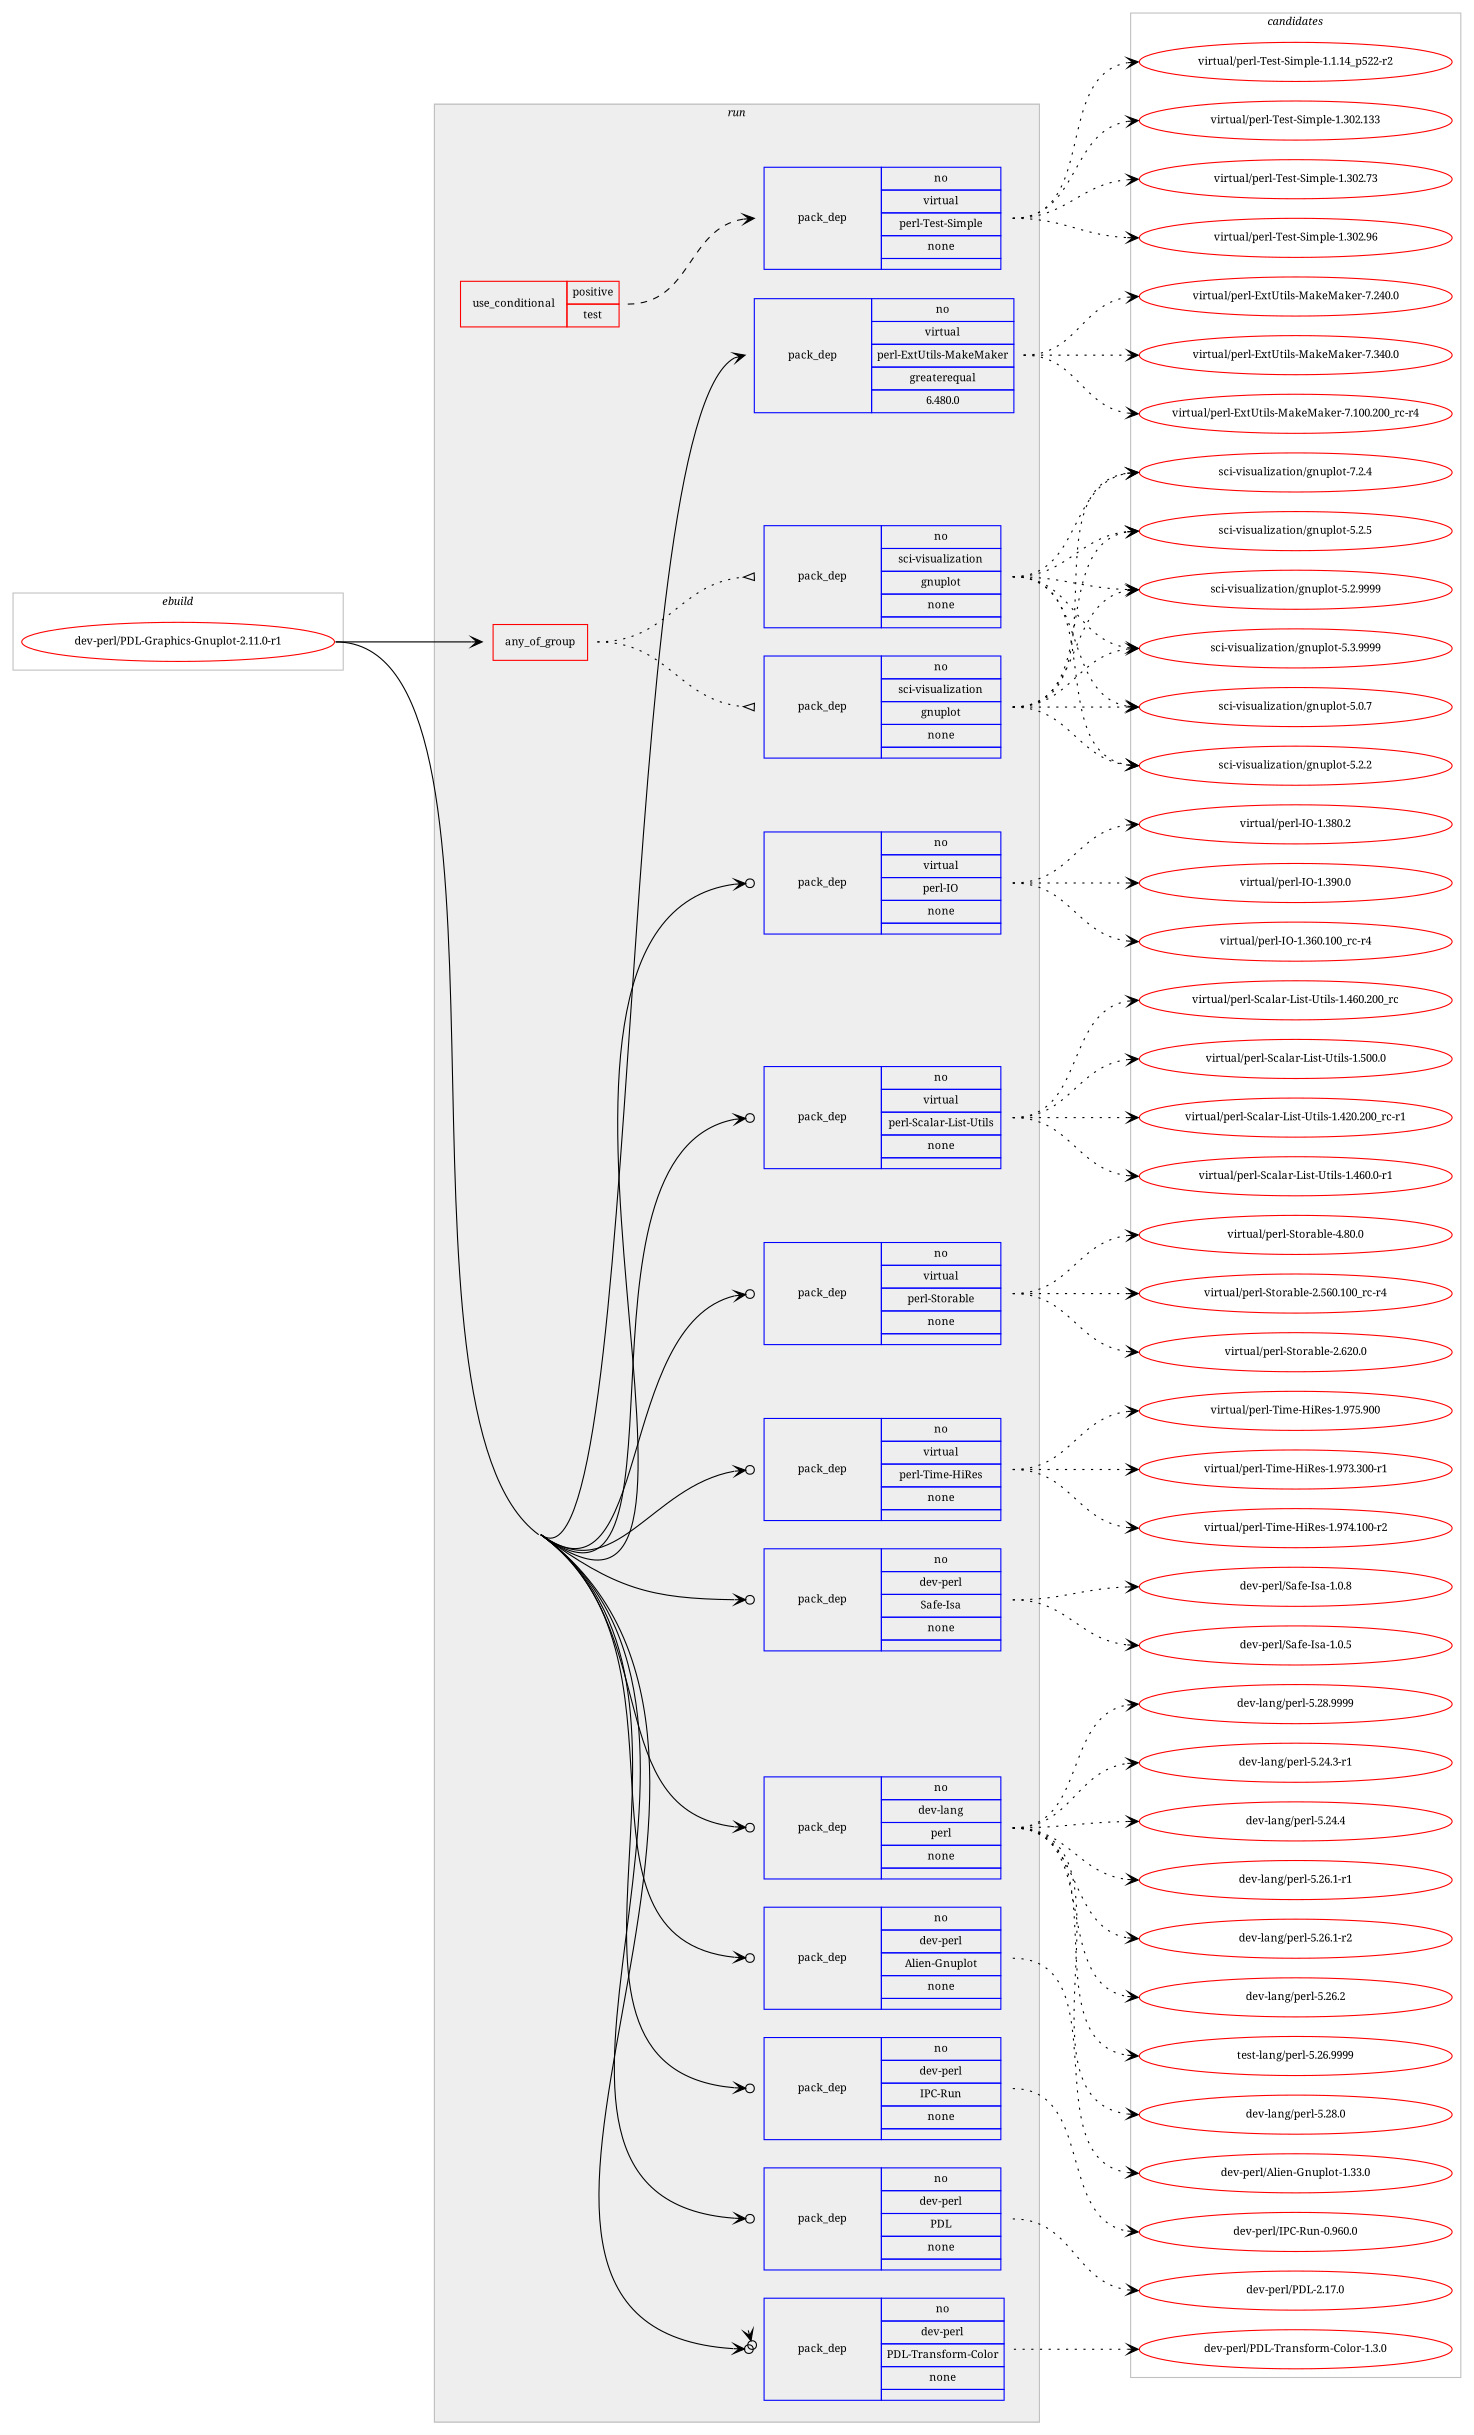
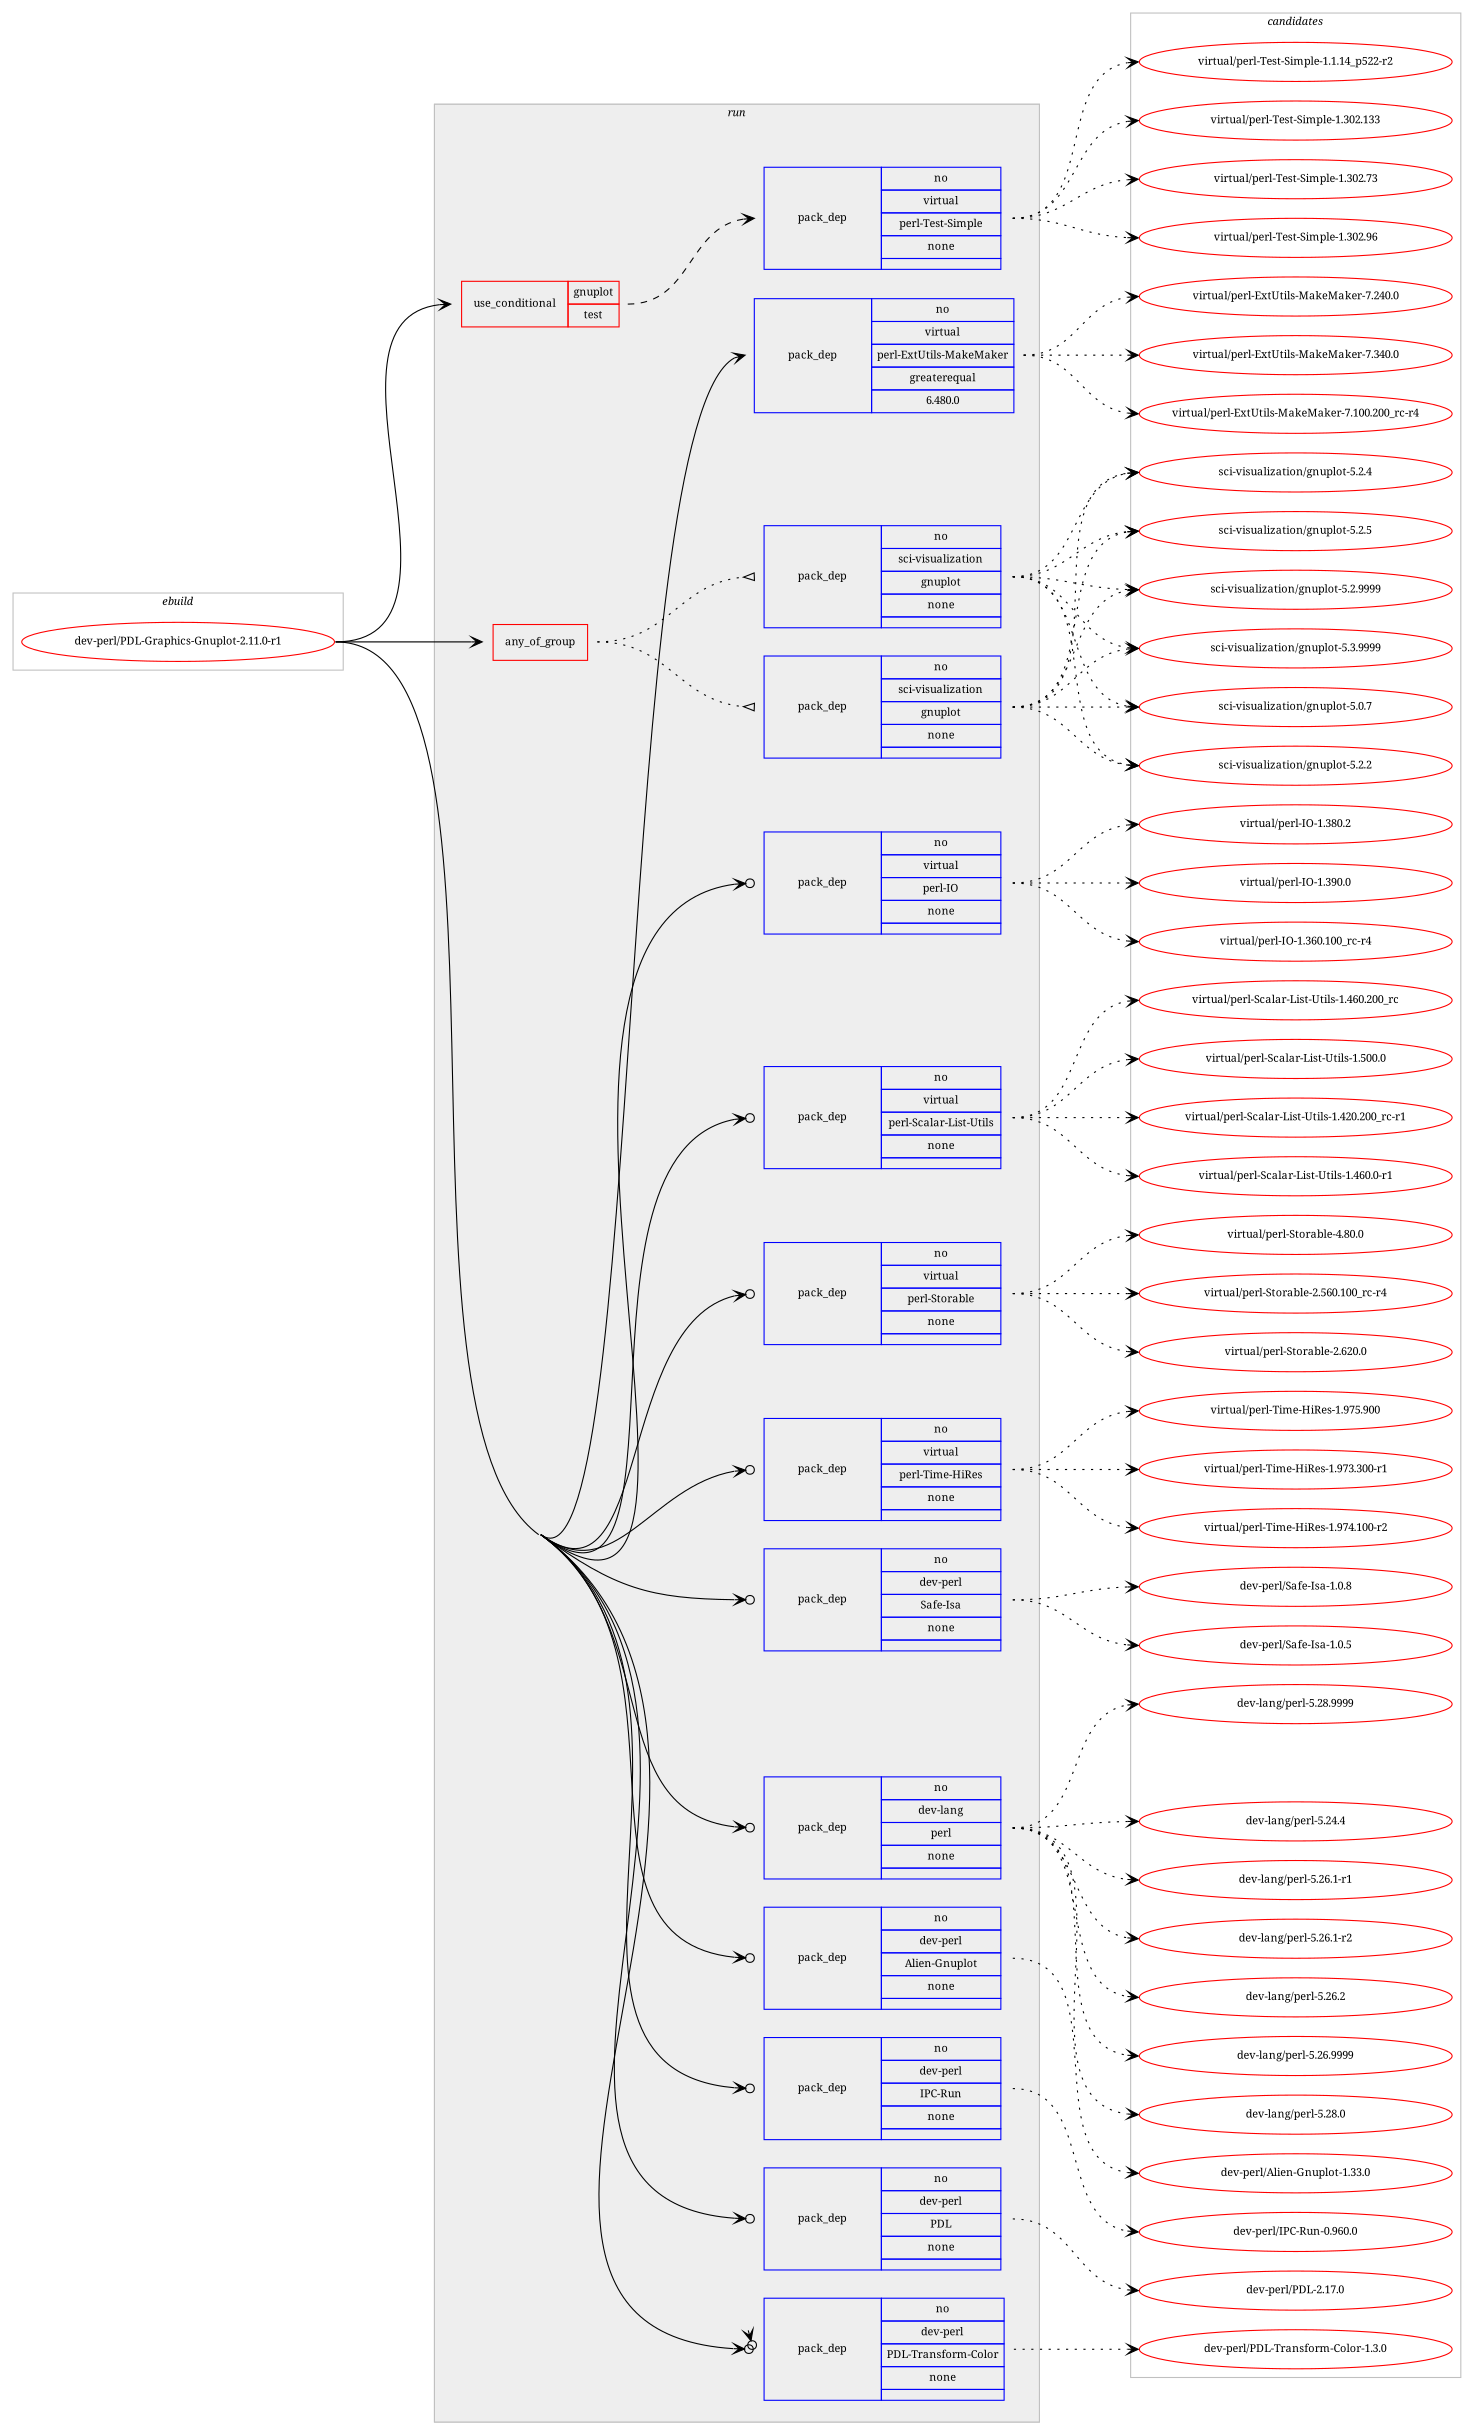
(593, 292) -> (594, 292)
(1296, 472) -> (1296, 472)
none -> (394, 478)
(1296, 1763) -> none
(1296, 2056) -> (1296, 2056)
